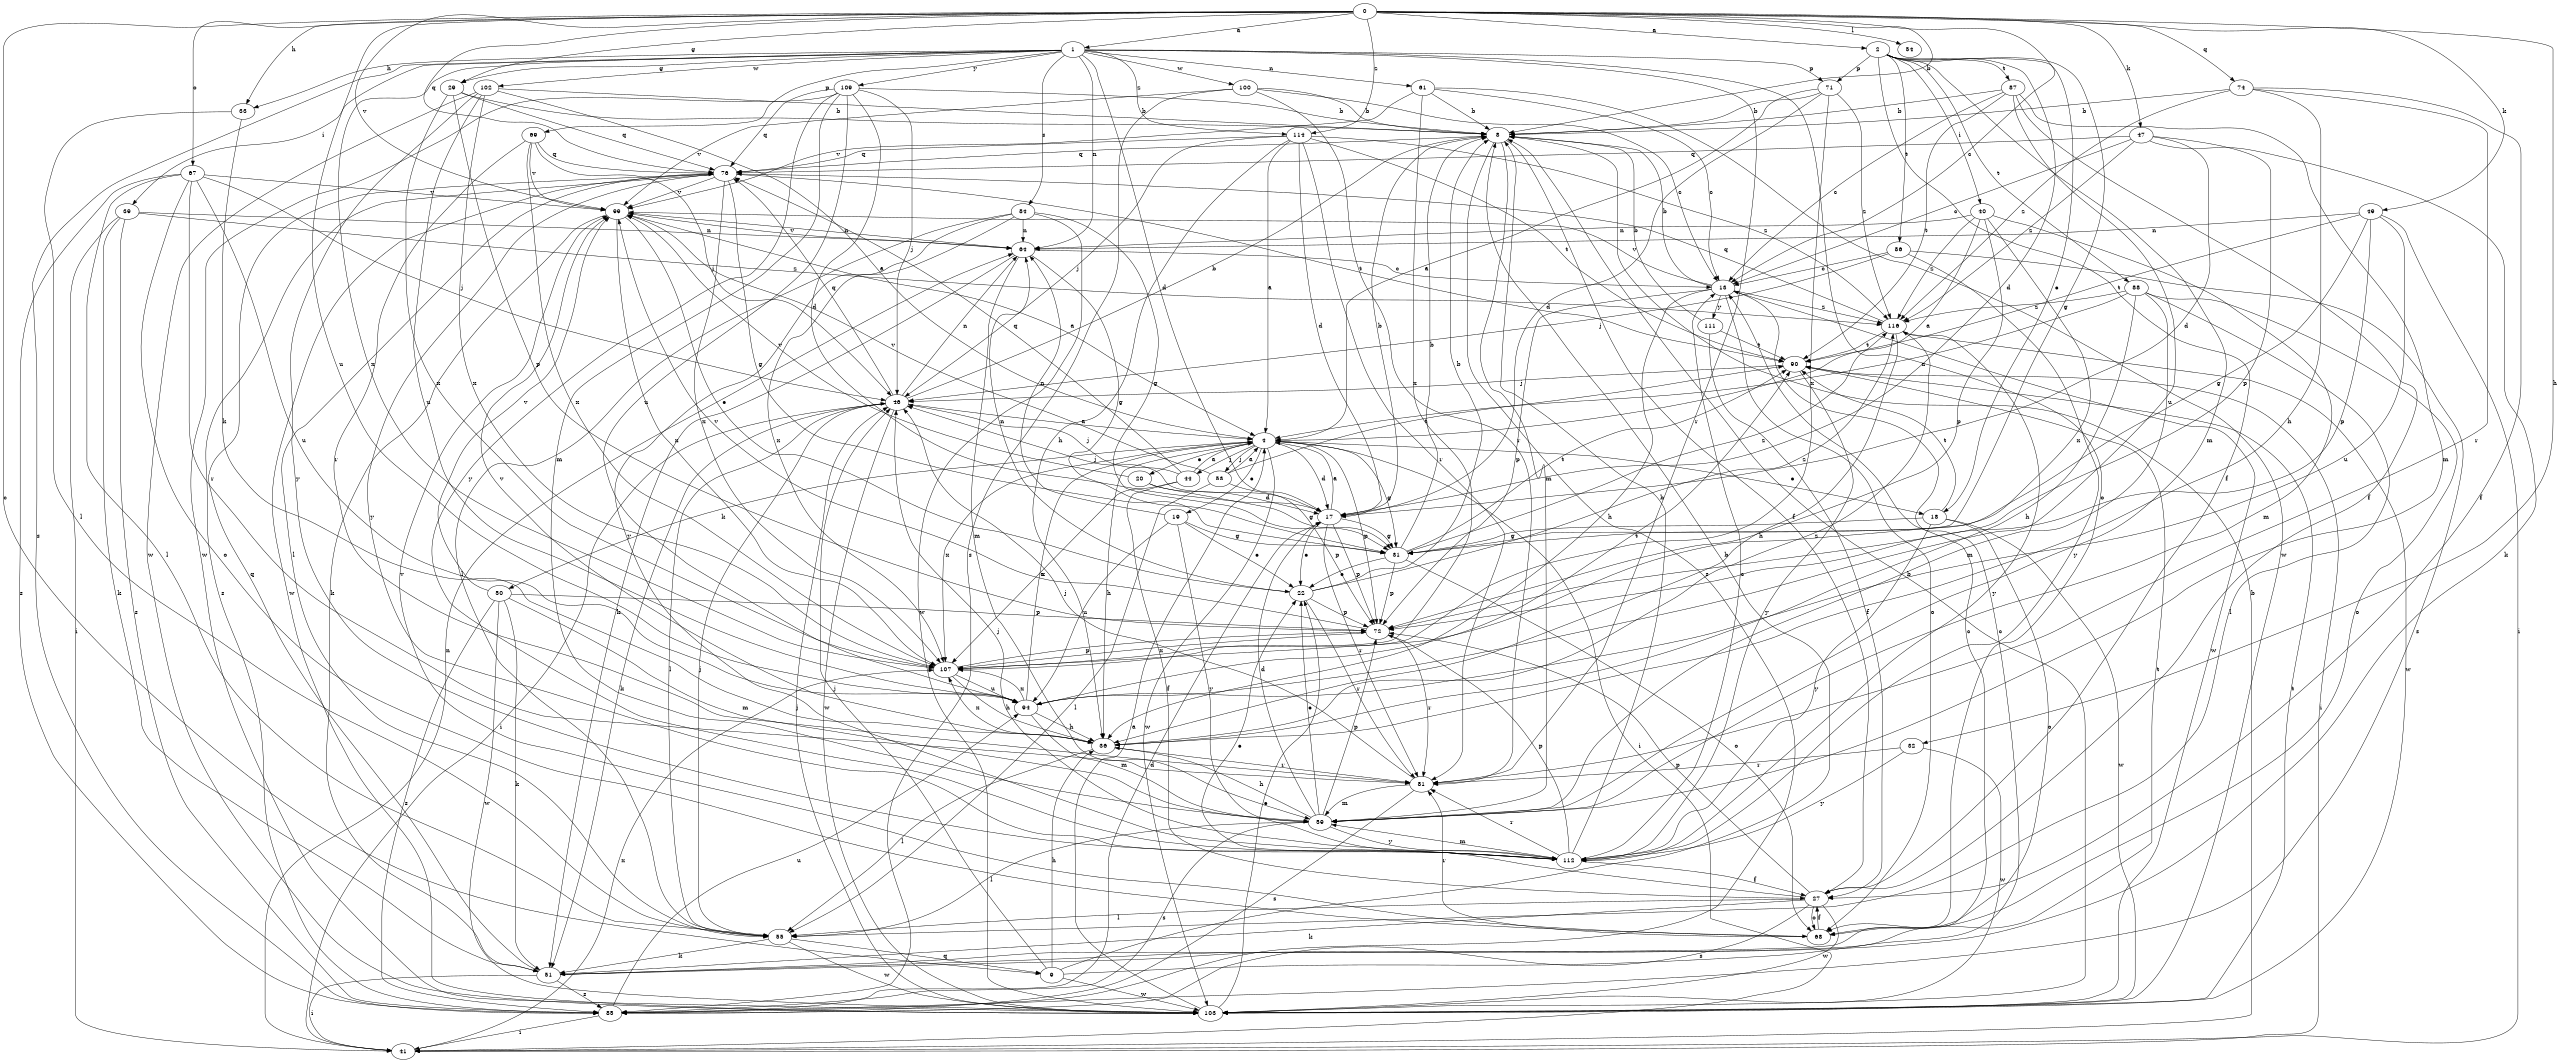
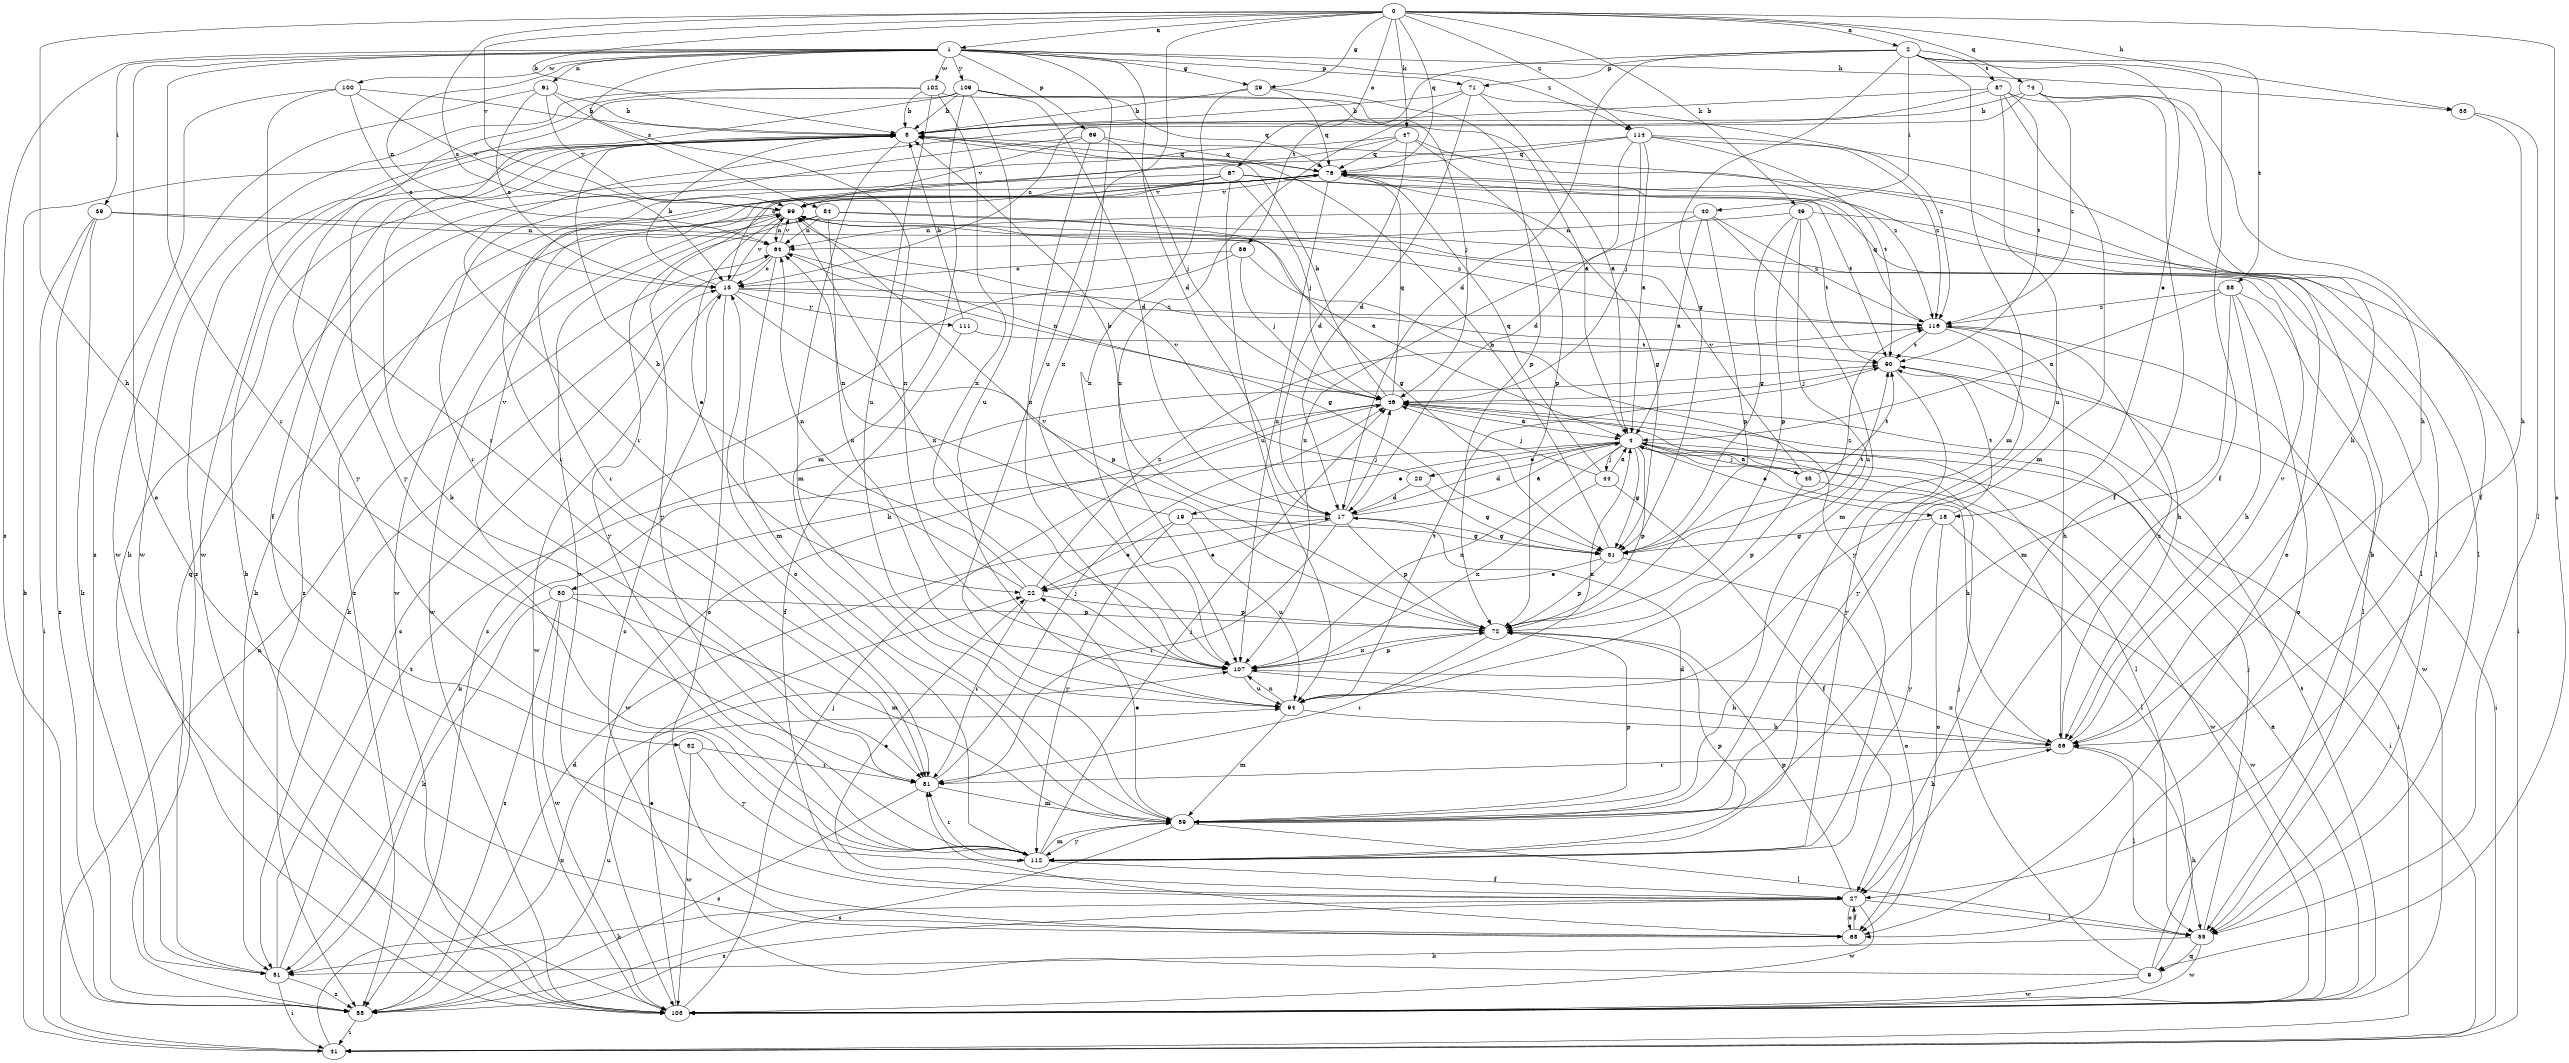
(1910, 50) -> none
(224, 422) -> (2523, 422)
(1220, 479) -> (1808, 479)
